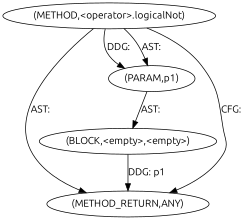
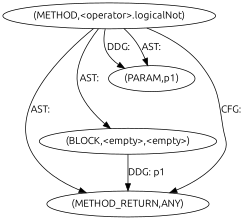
(141, 106) -> (77, 78)
